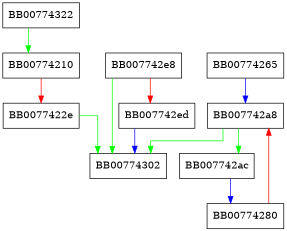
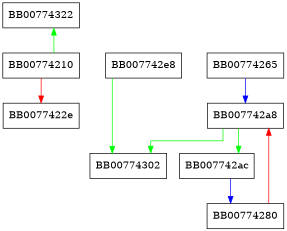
(28, 37) -> (54, 44)
(157, 116) -> none
(98, 122) -> none
